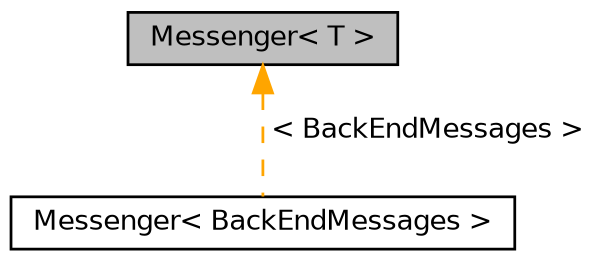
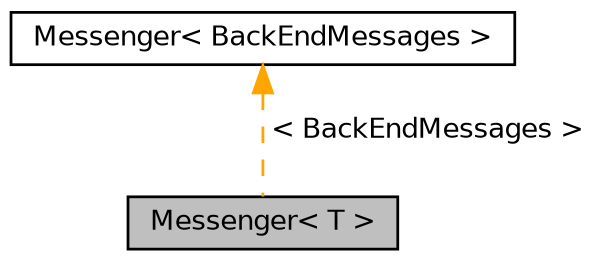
(263, 145) -> (263, 145)
